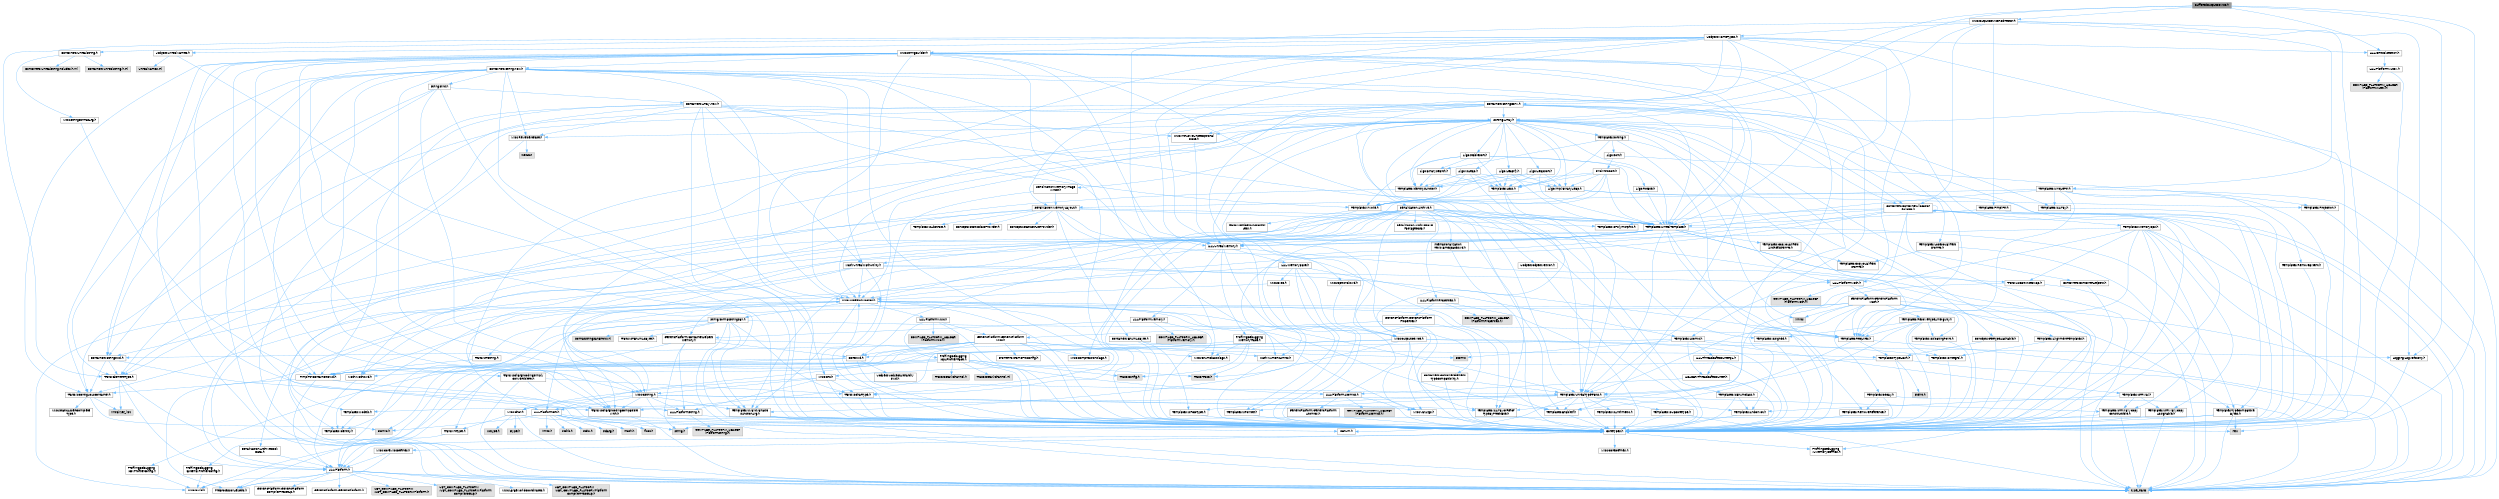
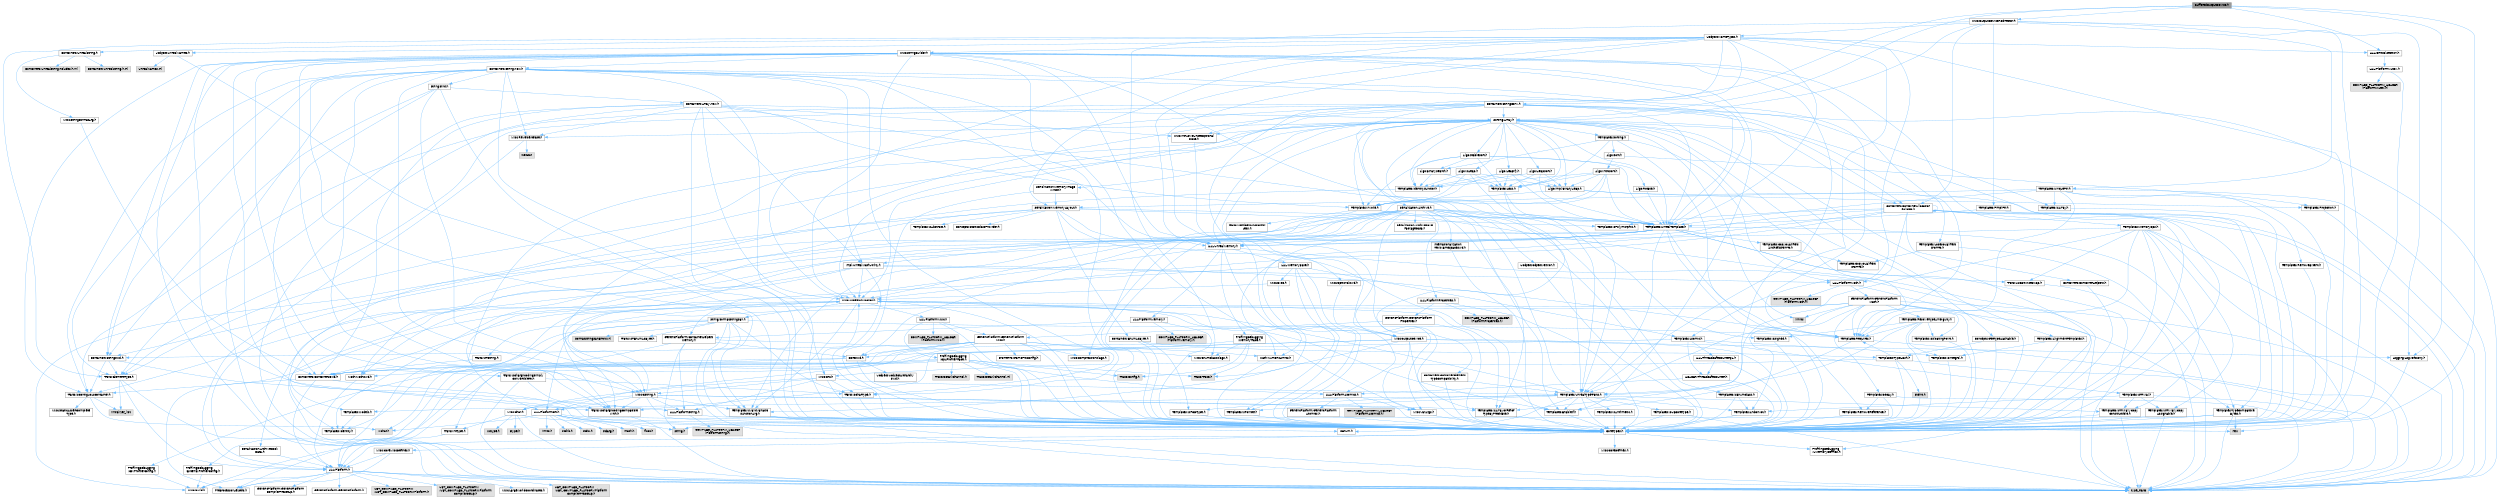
(1606, 171) -> (1606, 171)
(1455, 195) -> (1363, 136)
(1032, 227) -> none
(863, 266) -> (863, 266)
(1867, 346) -> (1878, 349)
(1817, 351) -> (1781, 427)
(1461, 358) -> none
(318, 377) -> (318, 377)
(384, 432) -> (384, 432)
none -> (2353, 442)
